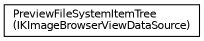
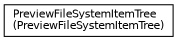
(102, 21) -> (89, 21)
